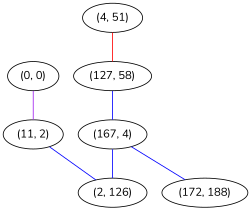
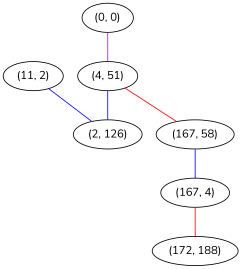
(113, 76) -> (195, 134)
(33, 105) -> (108, 47)
(158, 163) -> (195, 222)
(113, 164) -> (108, 105)
